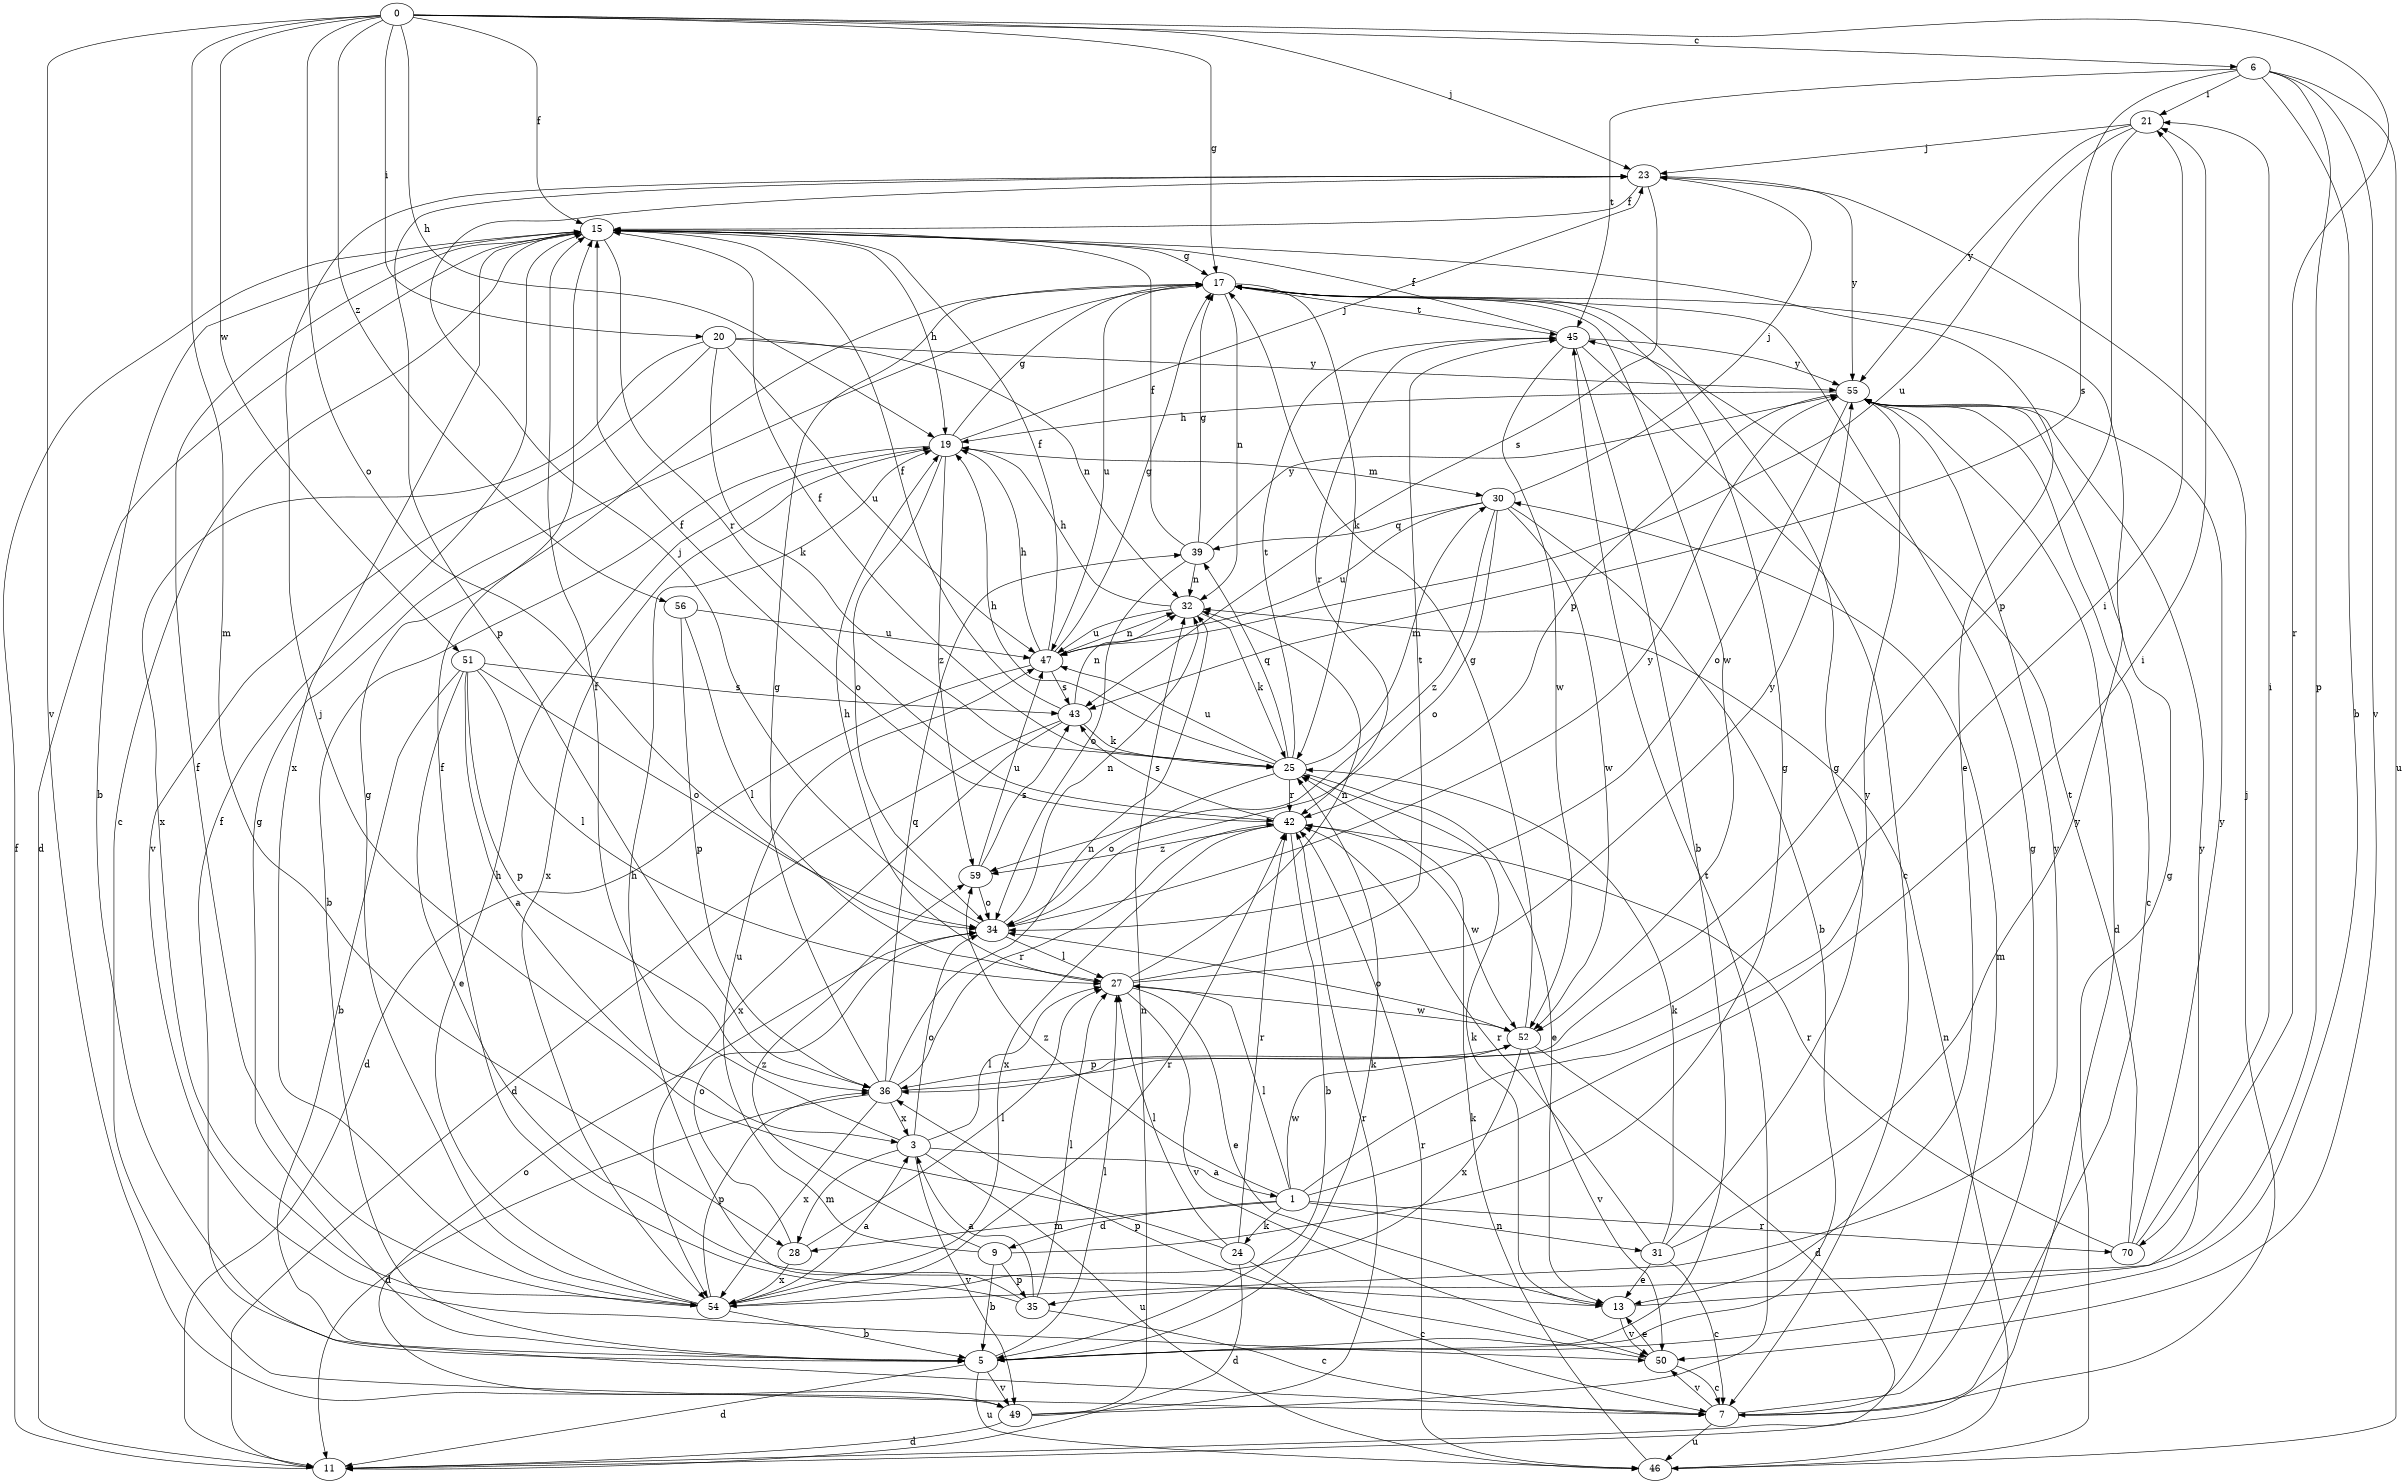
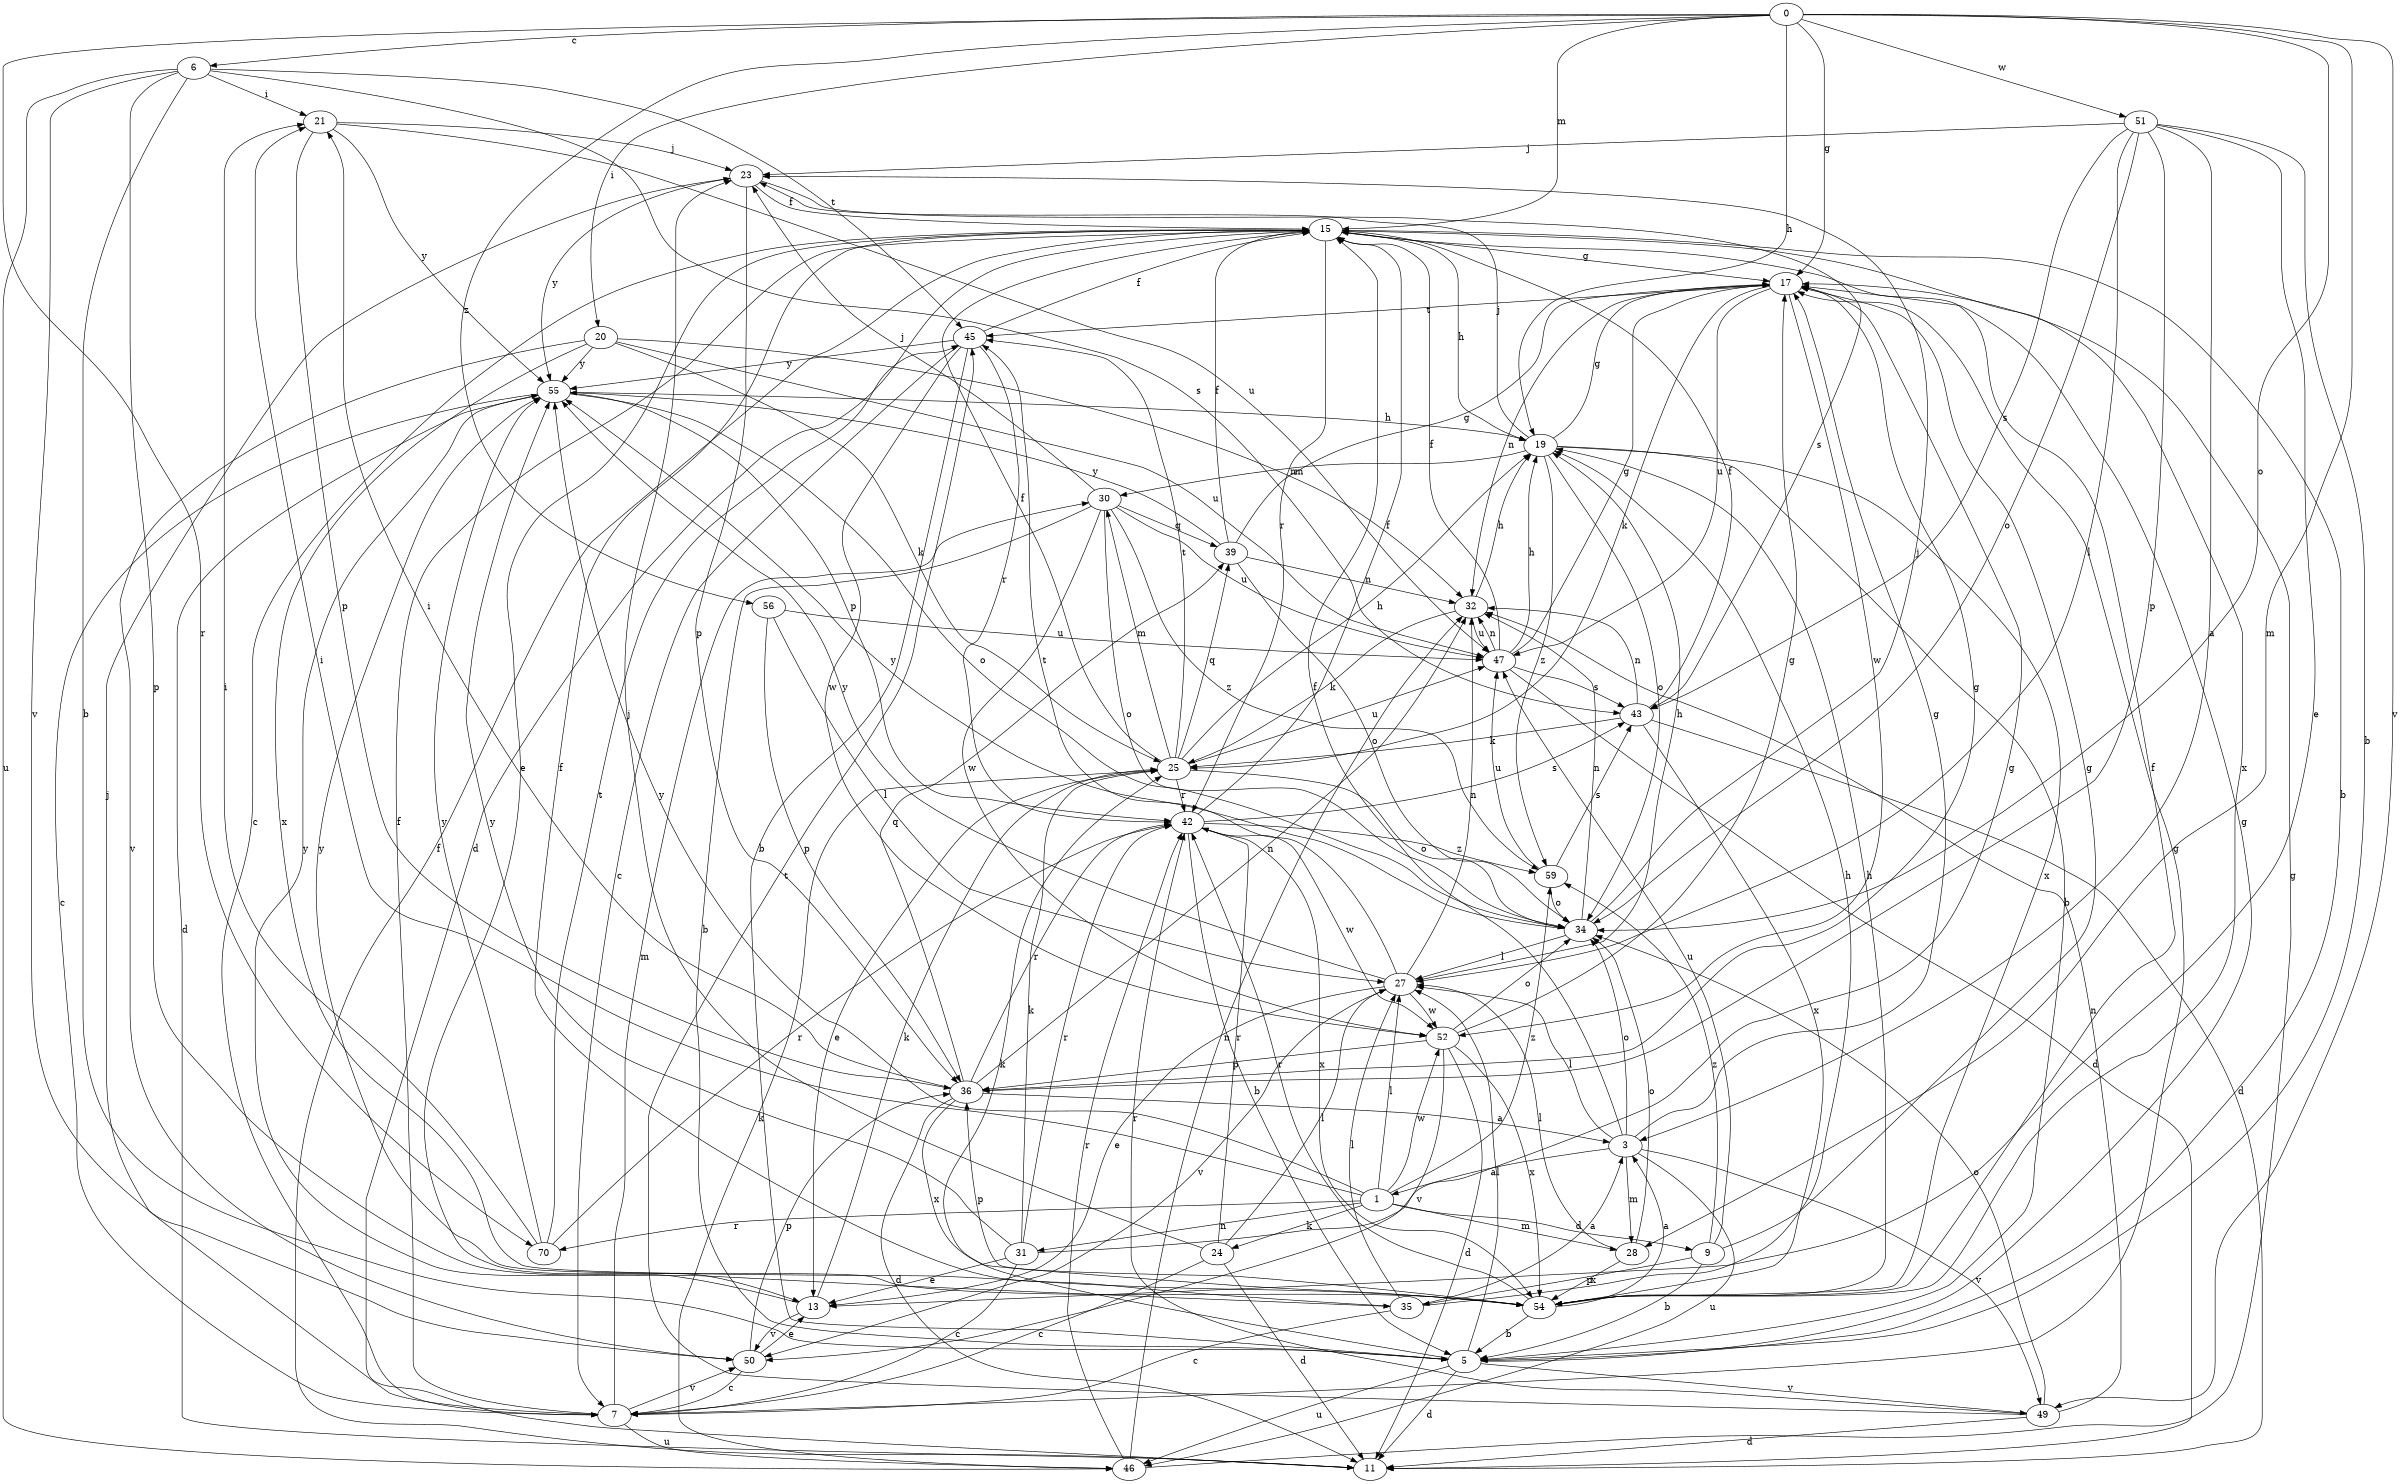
(1215, 36) -> (1447, 149)
(539, 122) -> (1562, 122)
(413, 622) -> (1945, 802)
(904, 1119) -> (1500, 1119)
